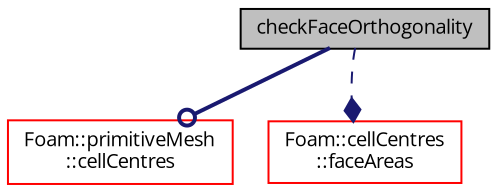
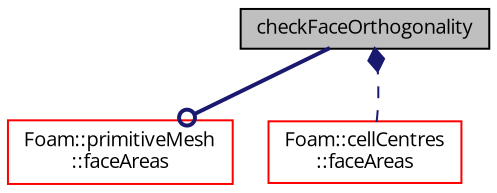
(352, 73) -> (378, 97)
(120, 152) -> (120, 152)
